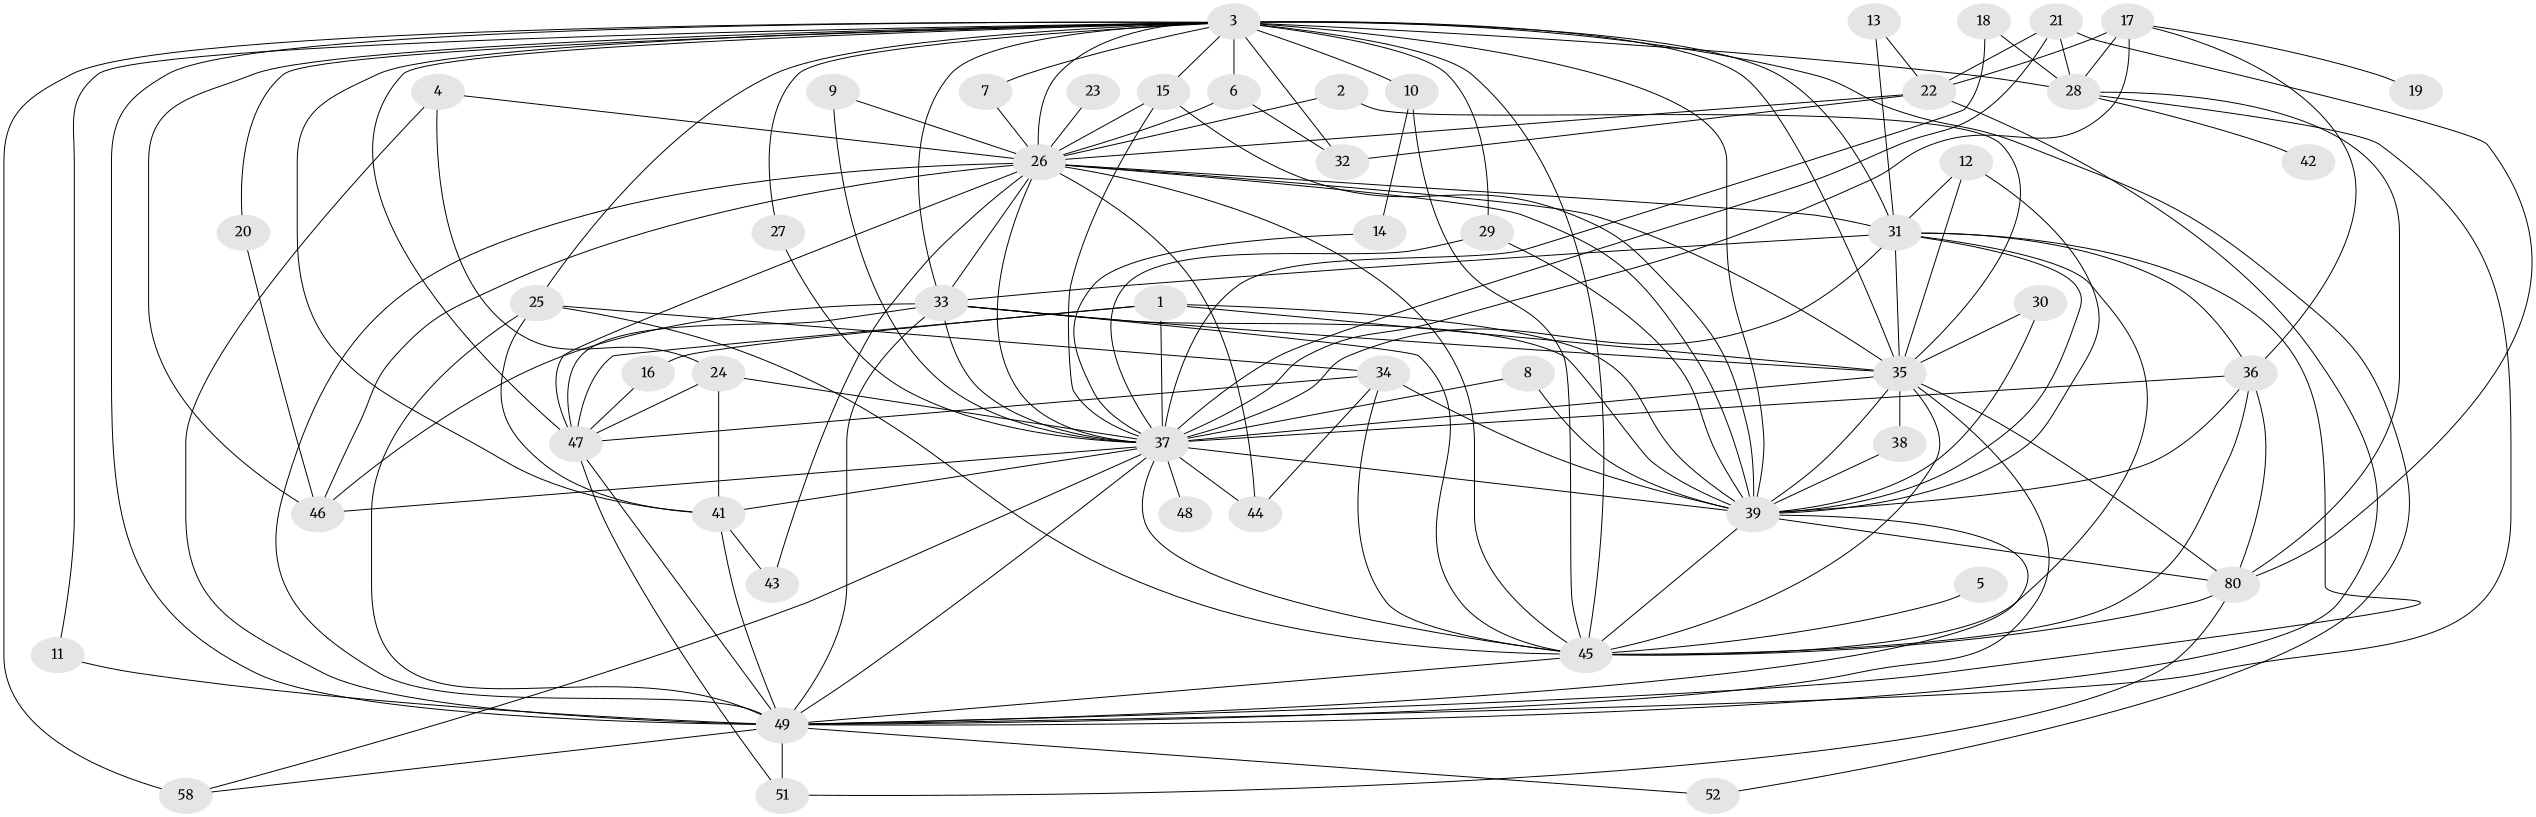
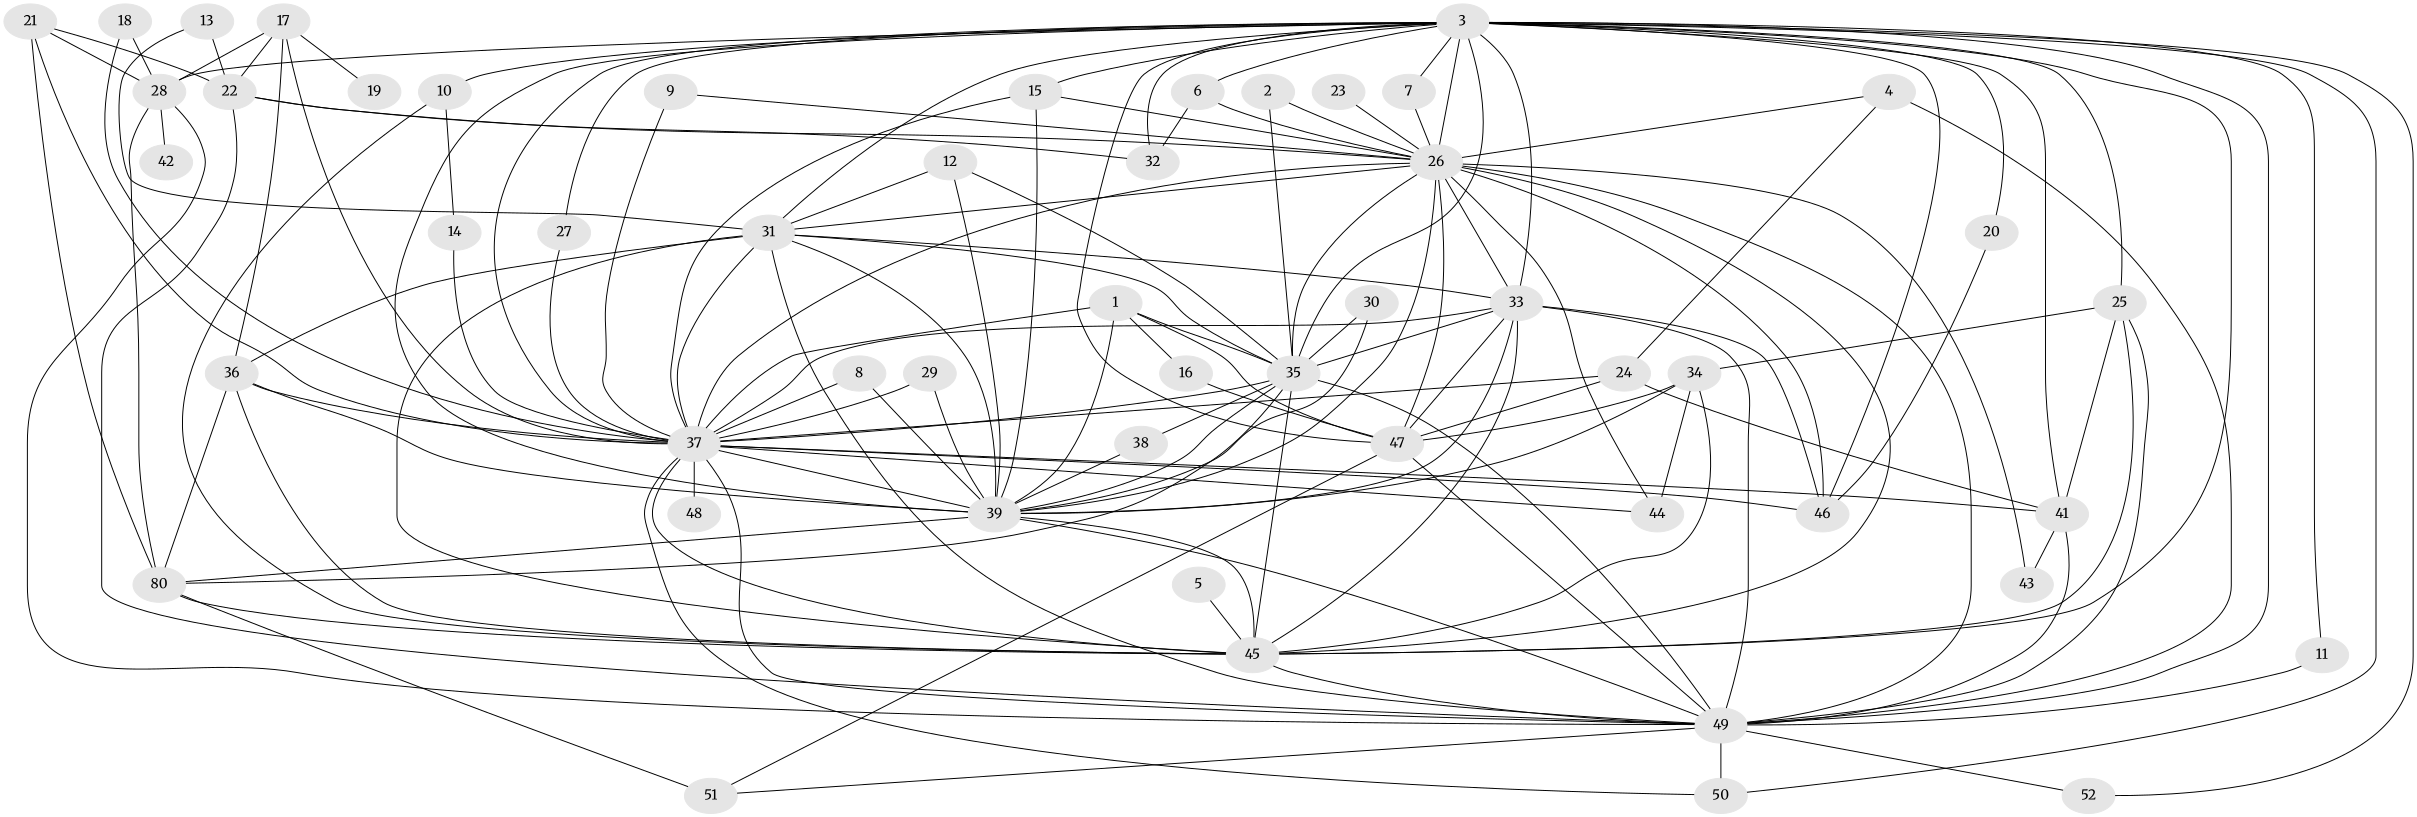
(1428, 63) -> (603, 73)
(186, 796) -> (1721, 796)
